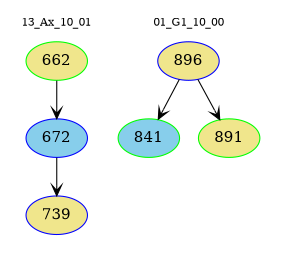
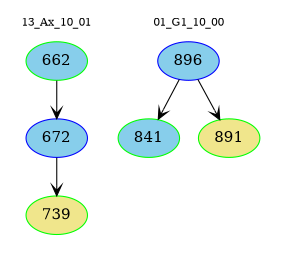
(57, 61) -> (57, 61)
(188, 61) -> (188, 61)
(57, 215) -> (57, 215)
